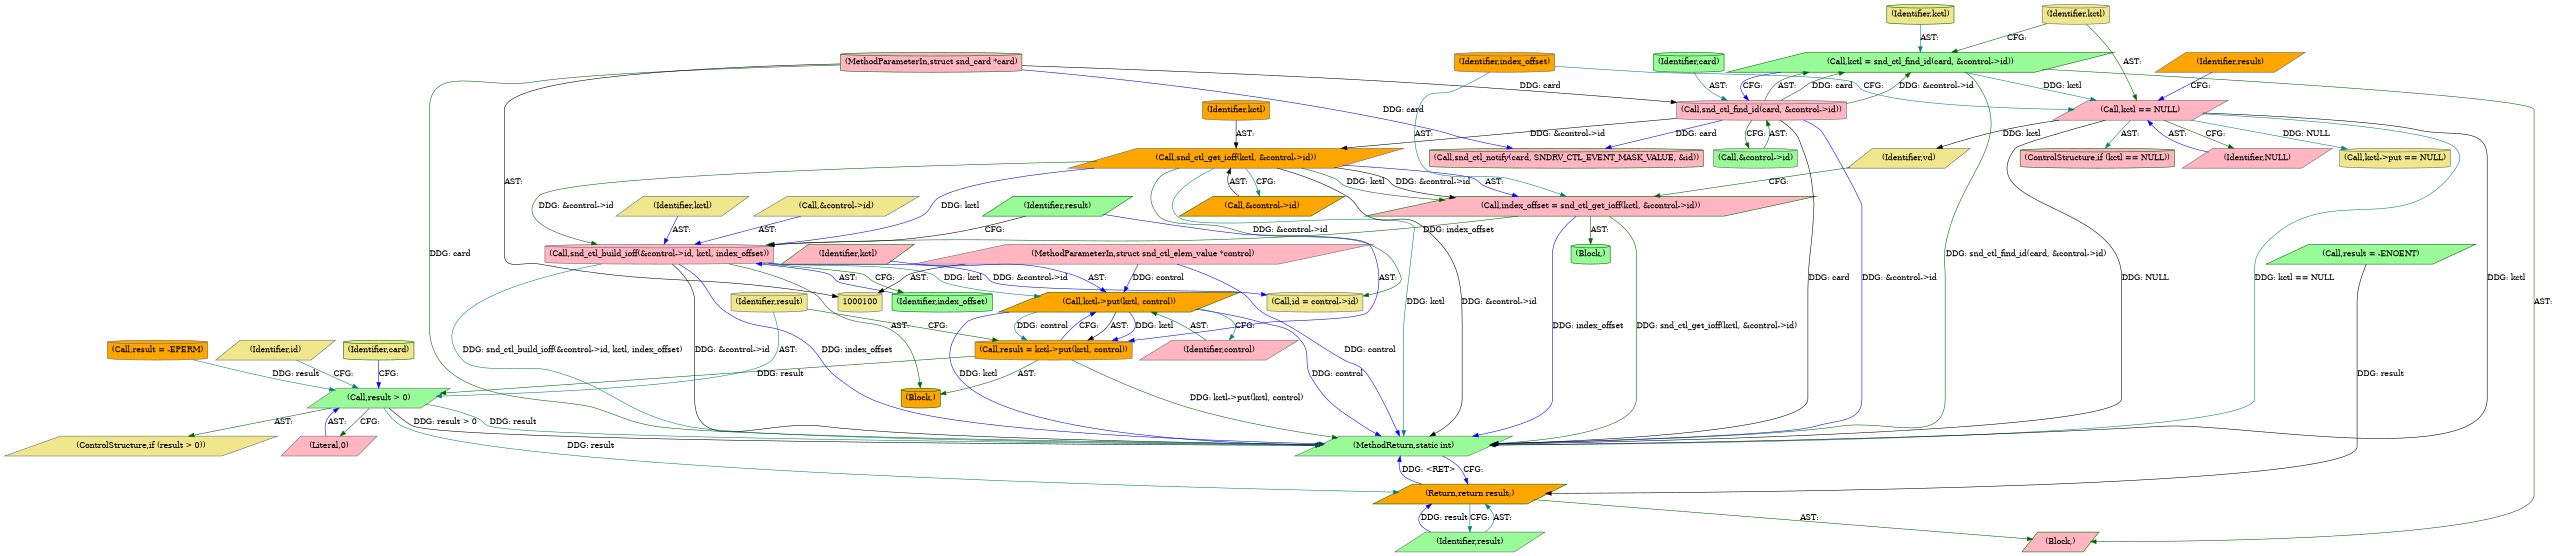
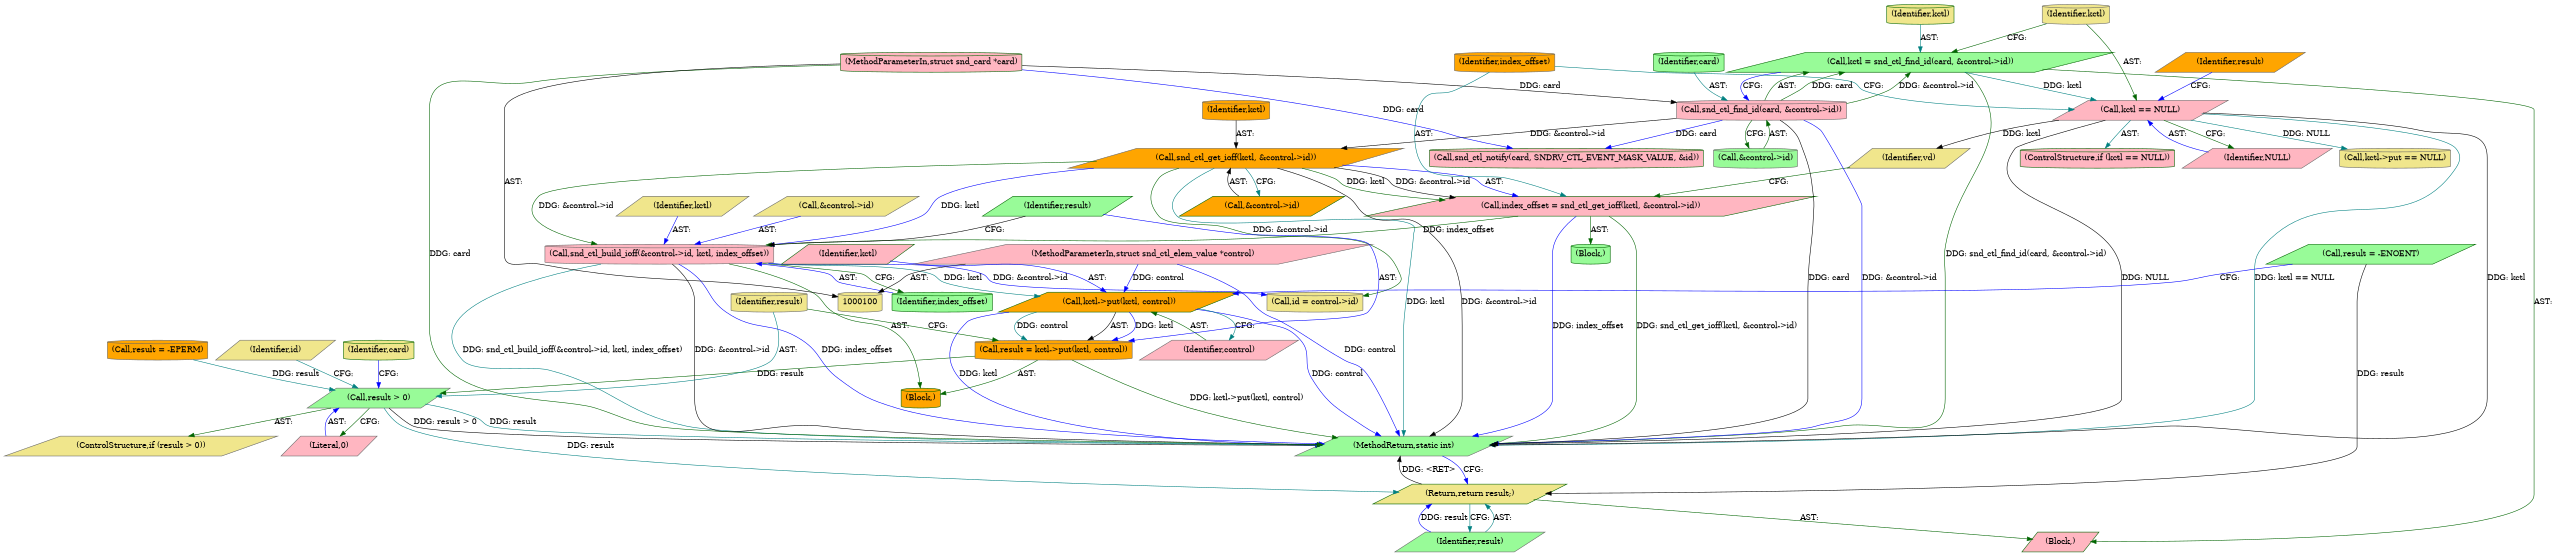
(1074, 326) -> (1766, 291)
(1405, 477) -> (1405, 477)
(1470, 494) -> (1470, 494)
